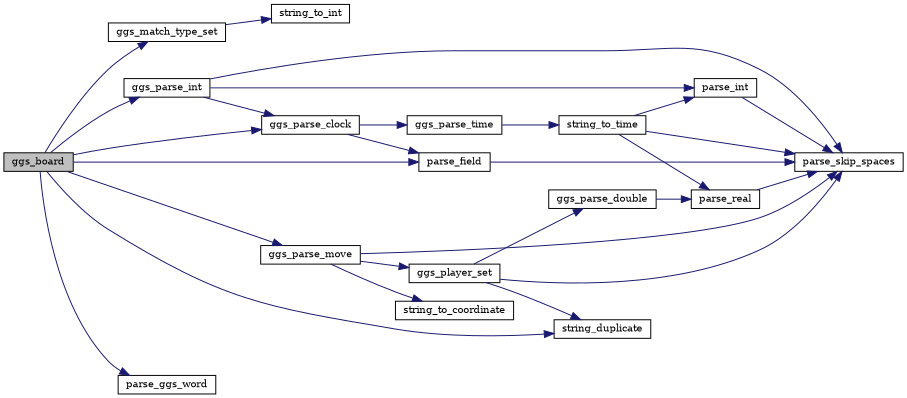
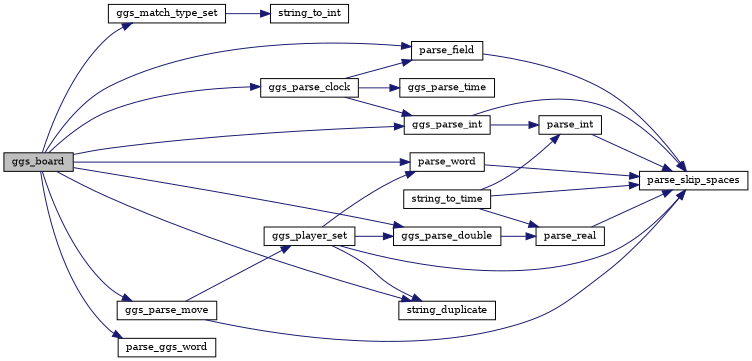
(234, 105) -> (374, 105)
(525, 125) -> none
none -> (447, 162)
none -> (234, 195)
(455, 310) -> none
